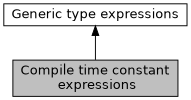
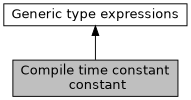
(95, 78) -> (95, 78)
